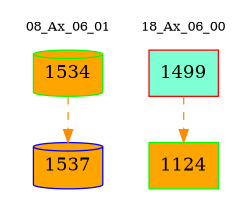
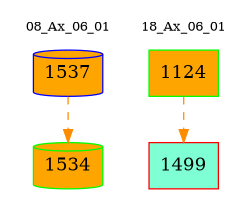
(184, 28) -> (184, 28)
(68, 113) -> (68, 113)
(184, 113) -> (184, 113)
